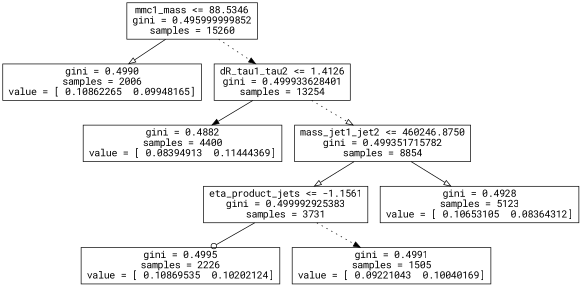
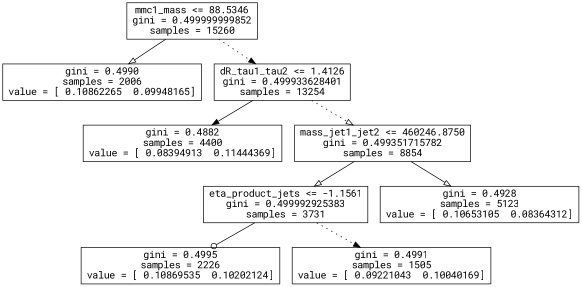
(192, 21) -> (192, 21)
